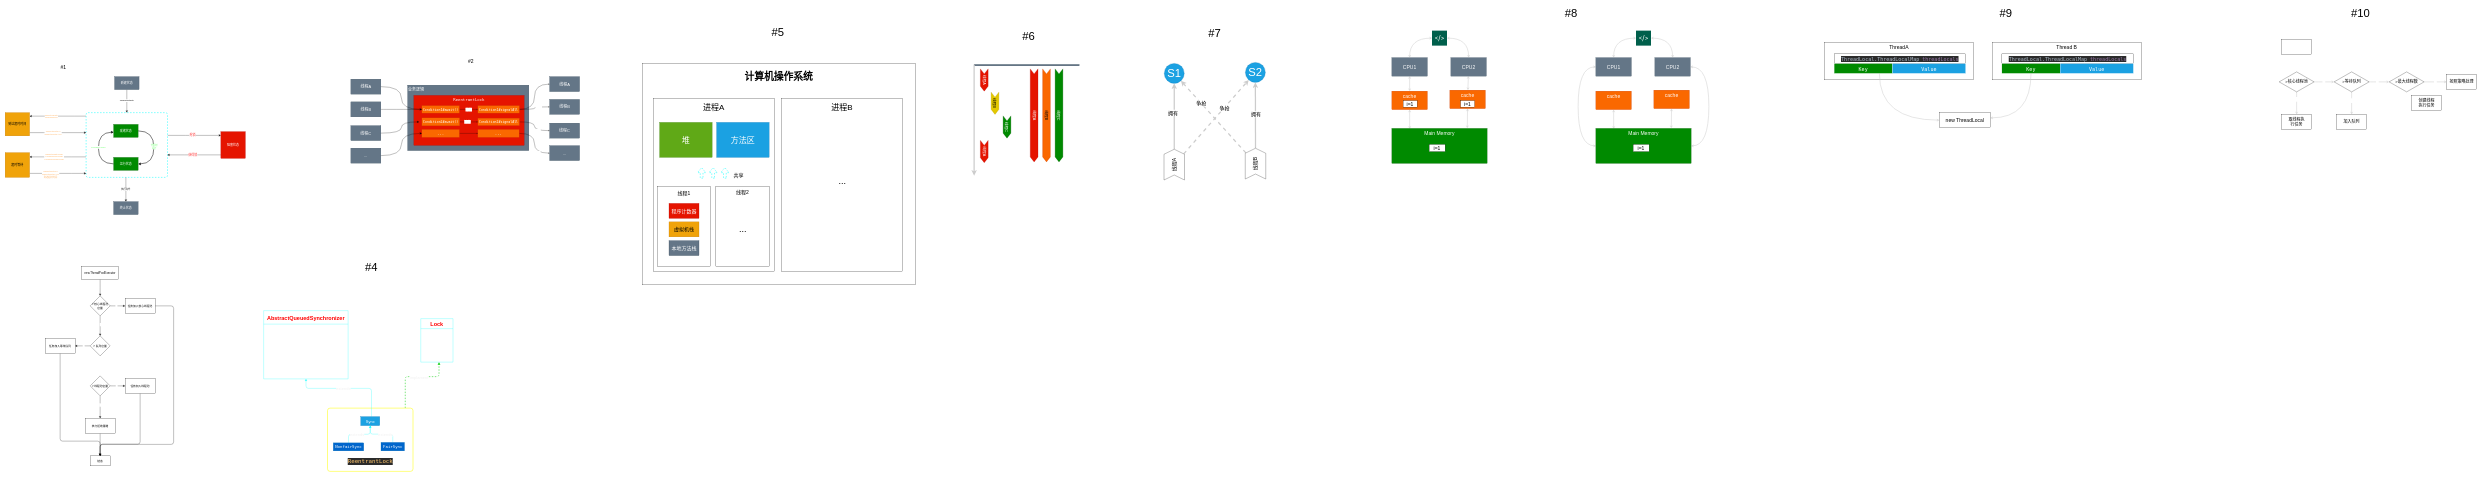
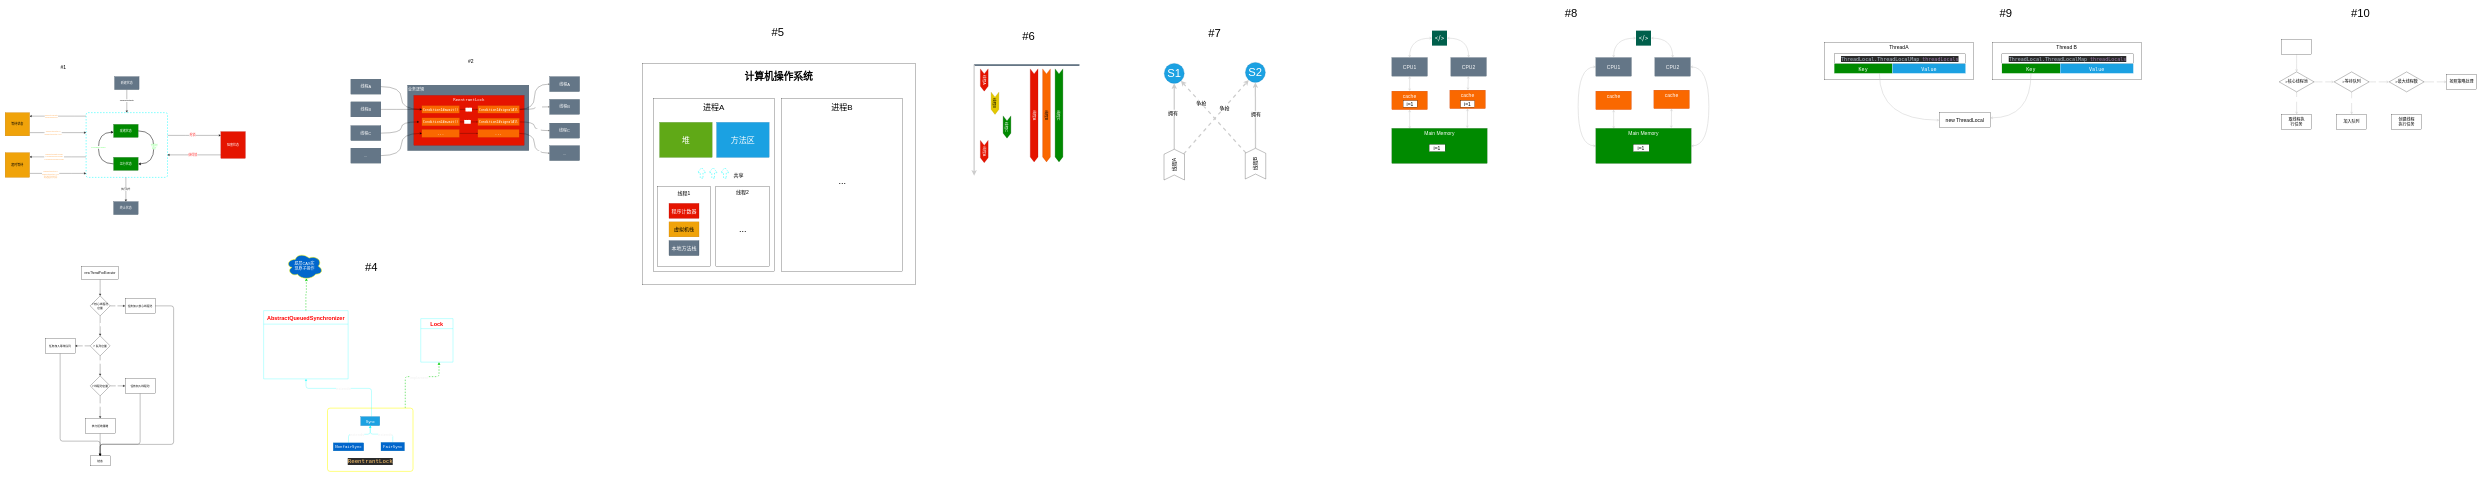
none -> (2297, 61)
(2427, 103) -> (2407, 122)
(17, 124) -> (17, 124)
none -> (305, 266)
none -> (306, 281)
none -> (100, 373)
